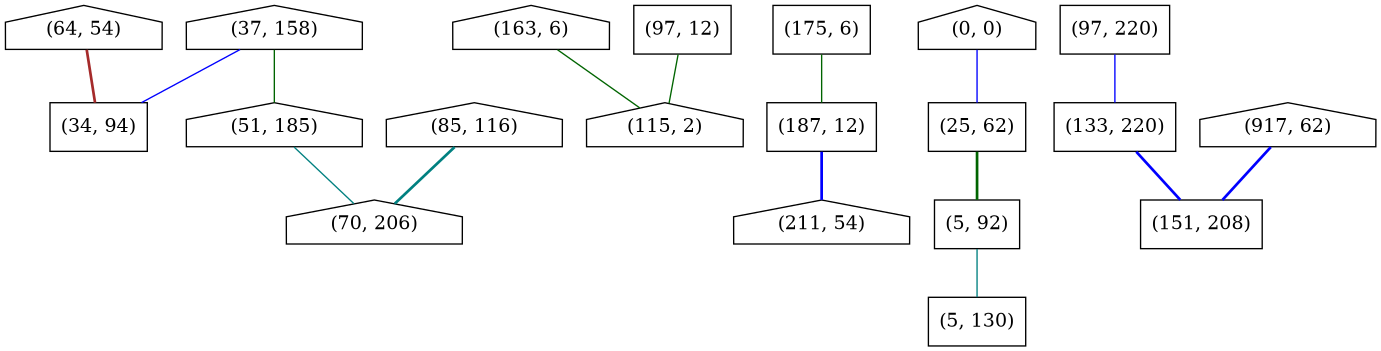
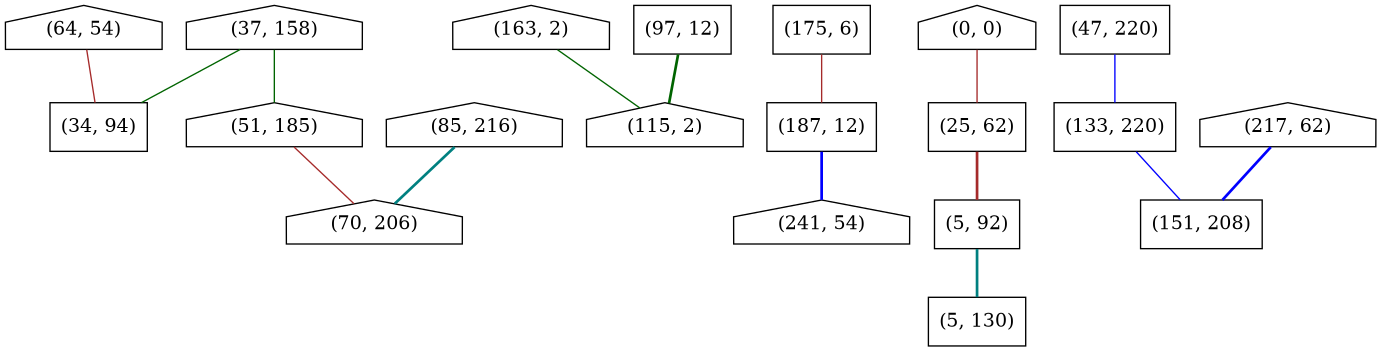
(531, 30) -> (531, 30)
(1115, 30) -> (1115, 30)
(91, 76) -> (91, 76)
(191, 76) -> (191, 76)
(977, 76) -> (977, 76)
(674, 79) -> (674, 79)
(822, 79) -> (822, 79)
(474, 127) -> (474, 127)
(1288, 127) -> (1288, 127)
(324, 175) -> (324, 175)
(977, 176) -> (977, 176)
(1158, 176) -> (1158, 176)
(822, 224) -> (822, 224)
(977, 273) -> (977, 273)
